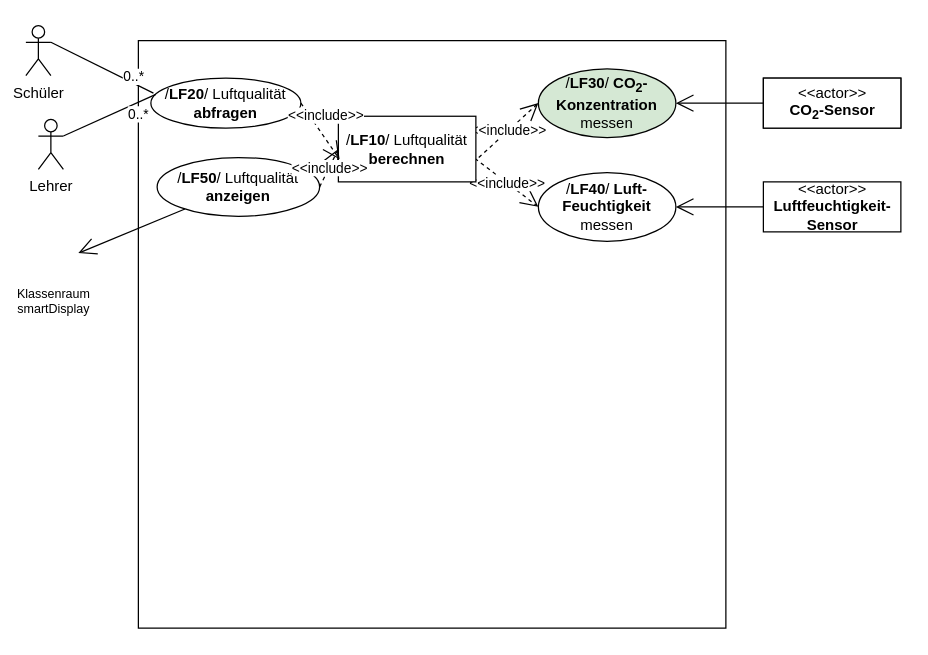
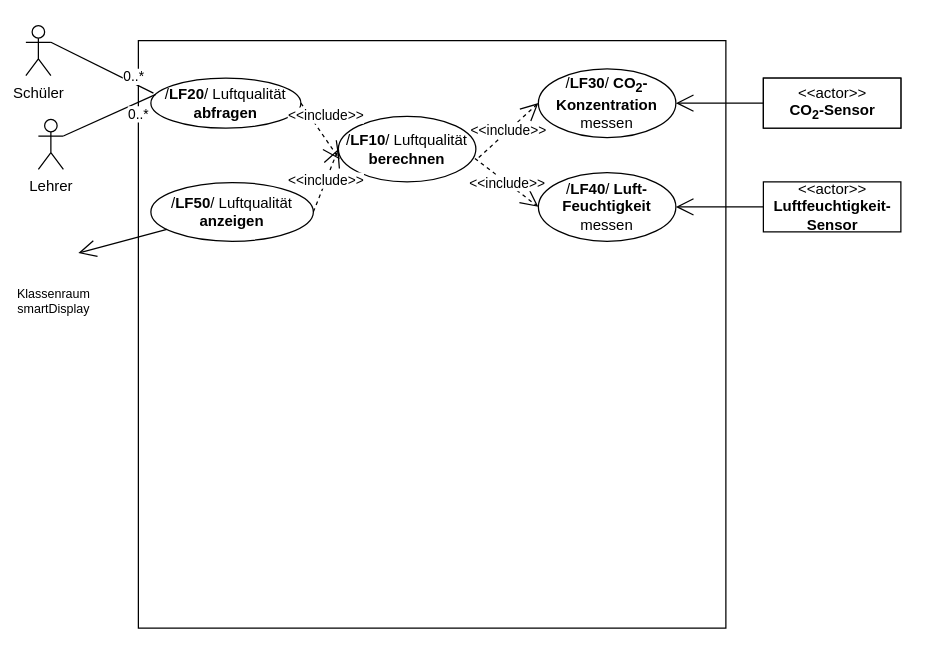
(607, 103) -> (607, 103)
(407, 149) -> (407, 149)
(238, 187) -> (232, 212)
